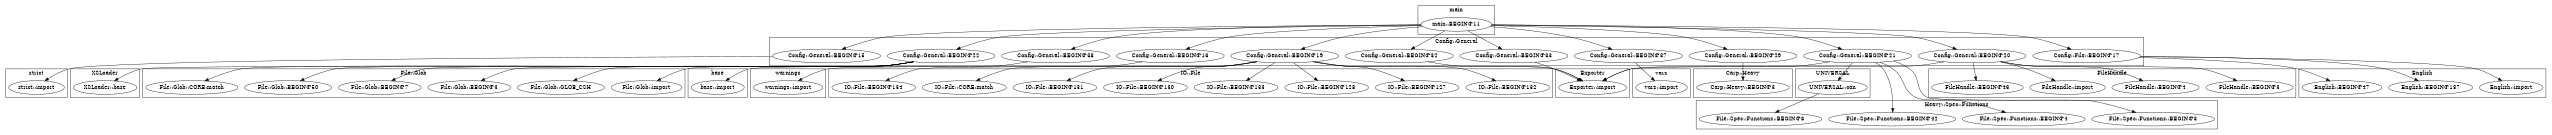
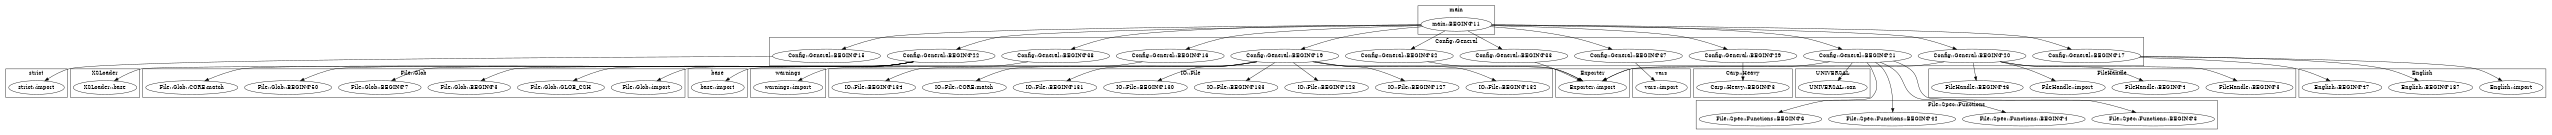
(2087, 56) -> (2087, 56)
(1798, 103) -> (1873, 95)
(1957, 105) -> (1957, 105)
